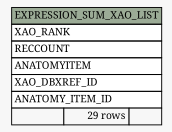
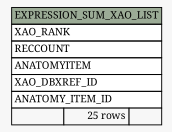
(107, 116) -> (107, 116)
